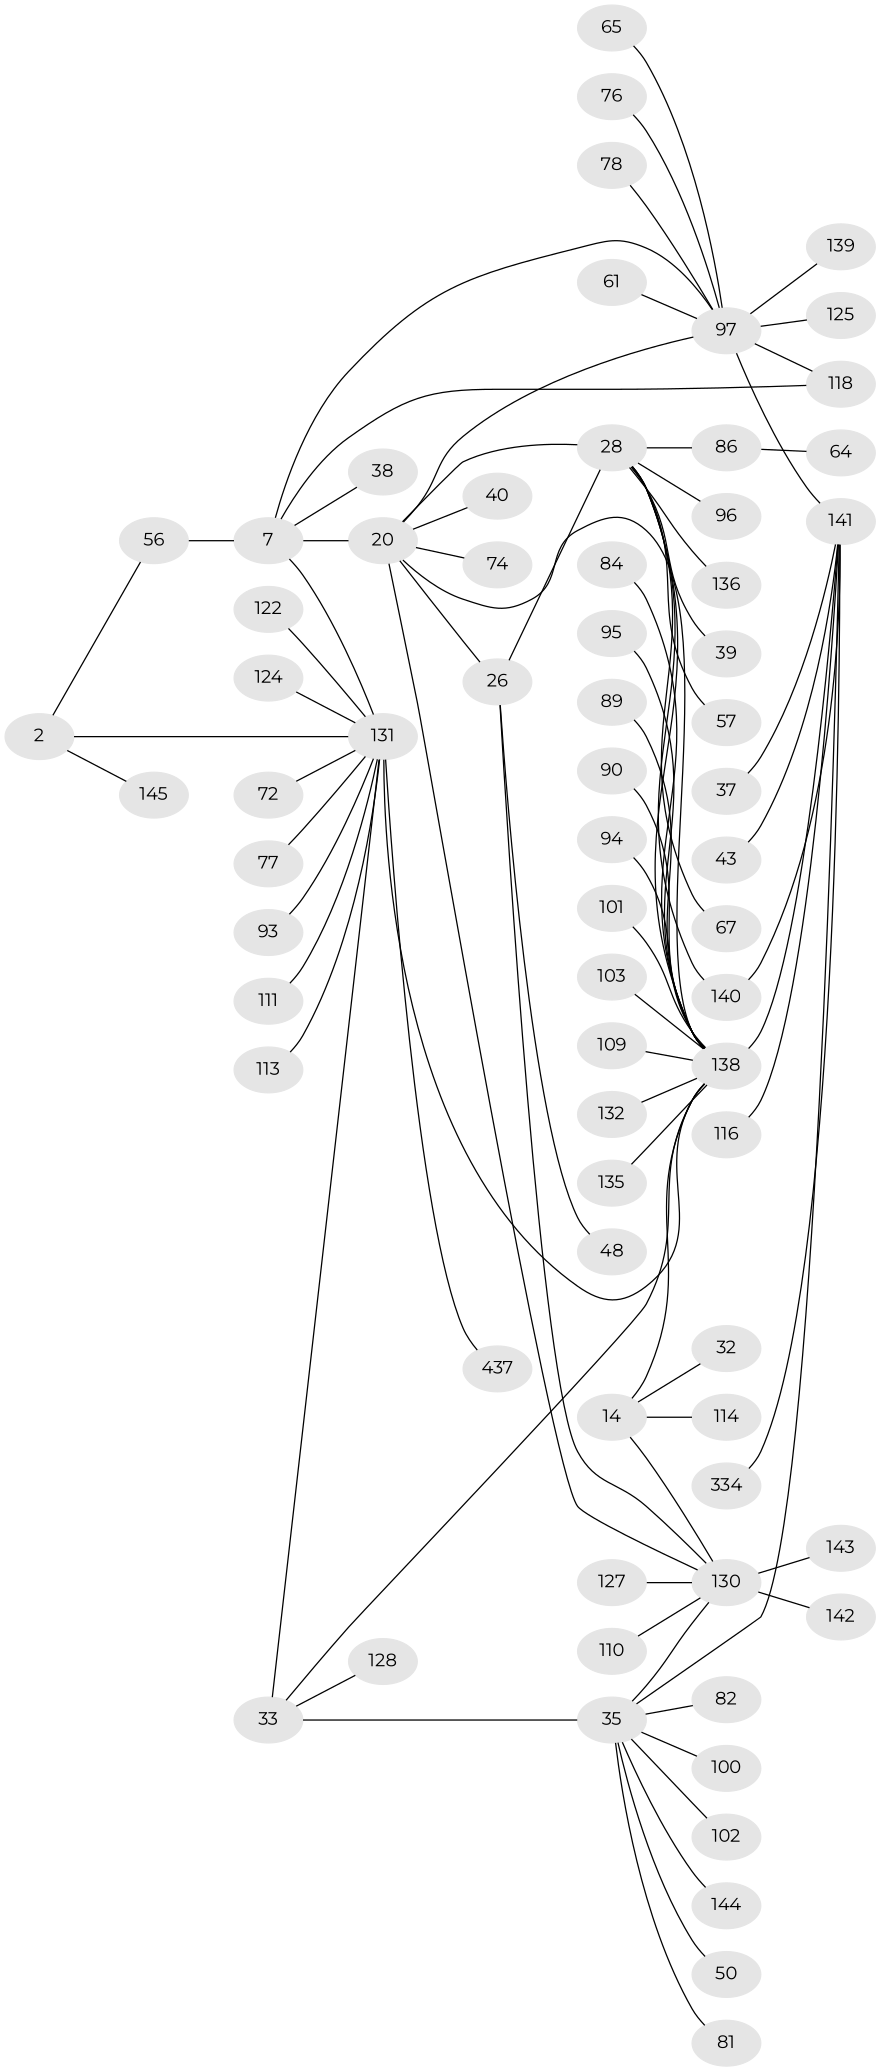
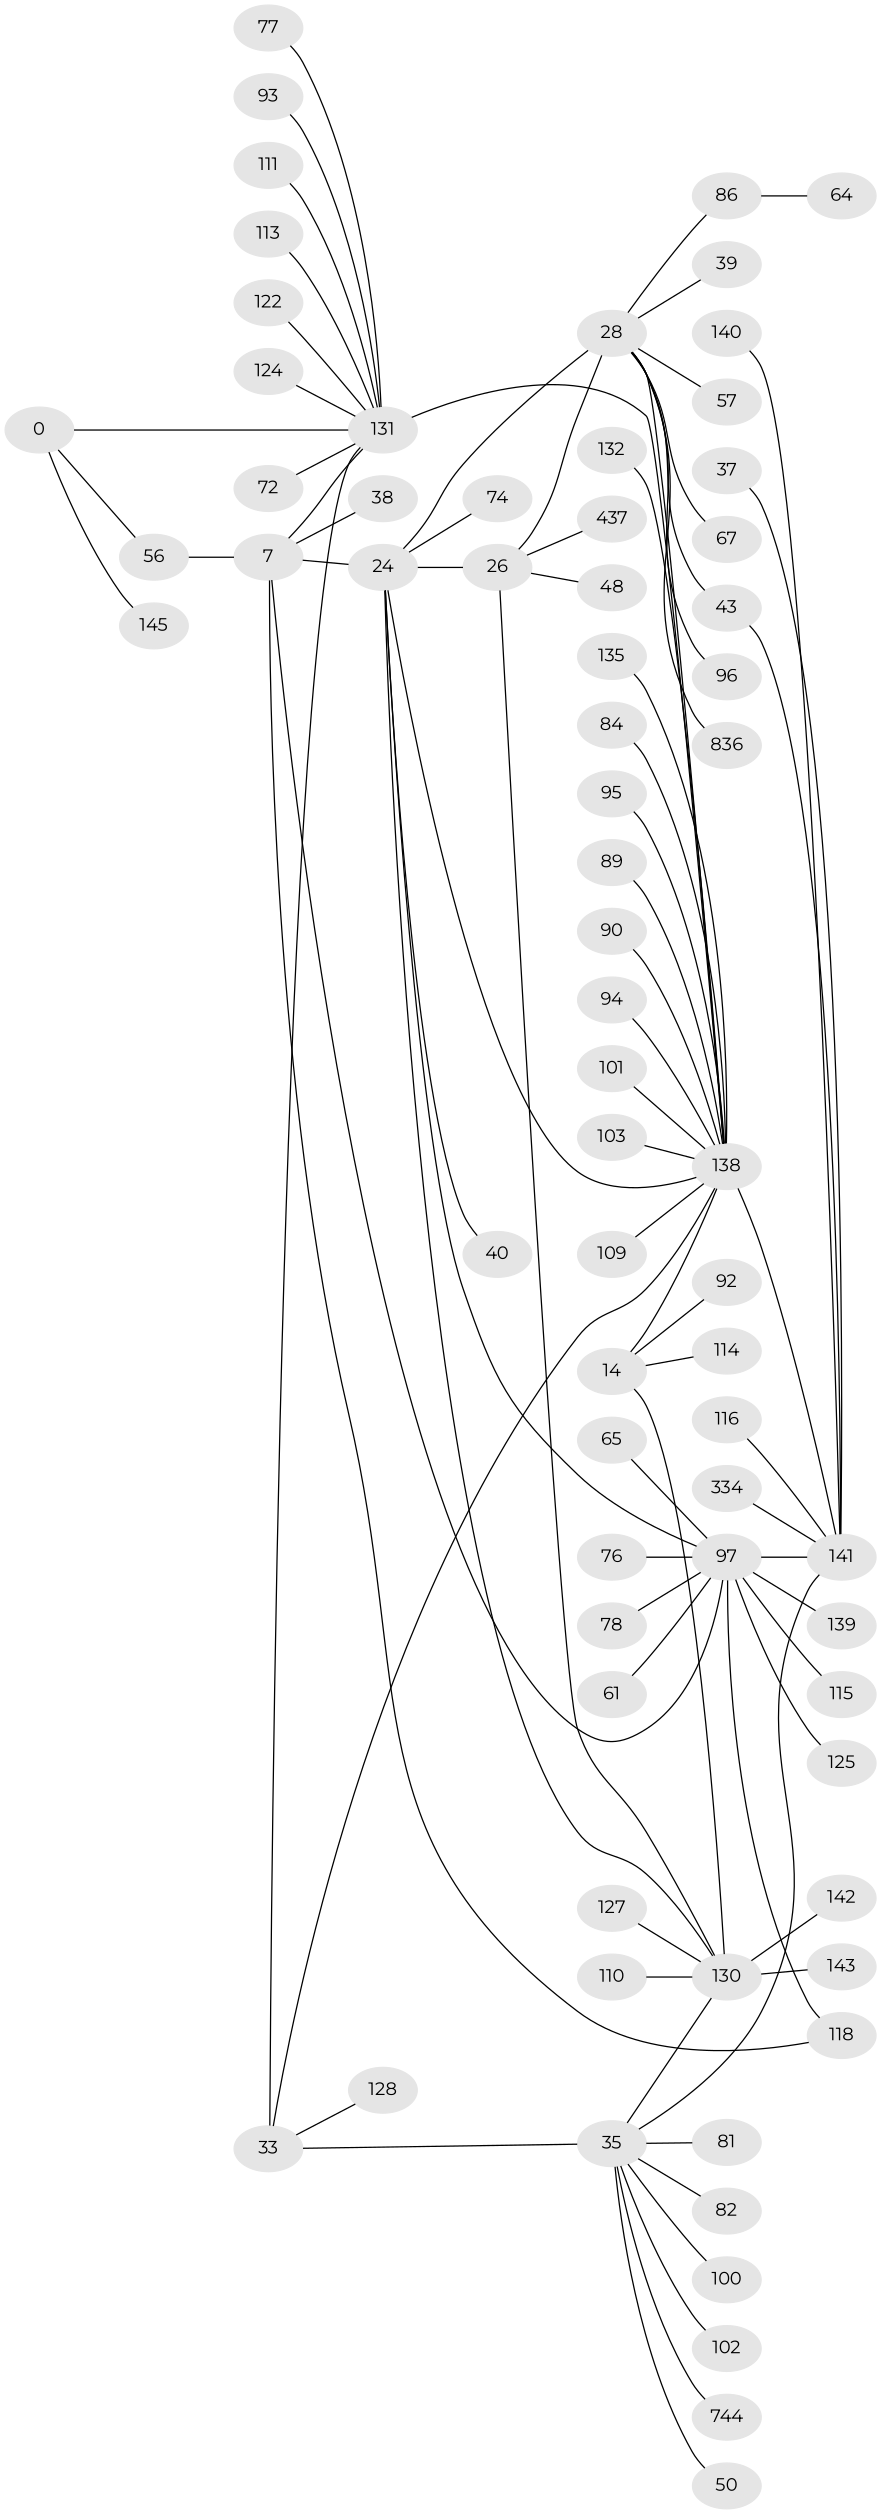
(383, 541) -> (383, 567)
(726, 585) -> (727, 746)
(667, 724) -> (676, 534)
(39, 737) -> (39, 430)
(412, 1059) -> (555, 543)
(726, 1349) -> (727, 1282)
none -> (842, 1695)
(726, 1906) -> (727, 2417)
